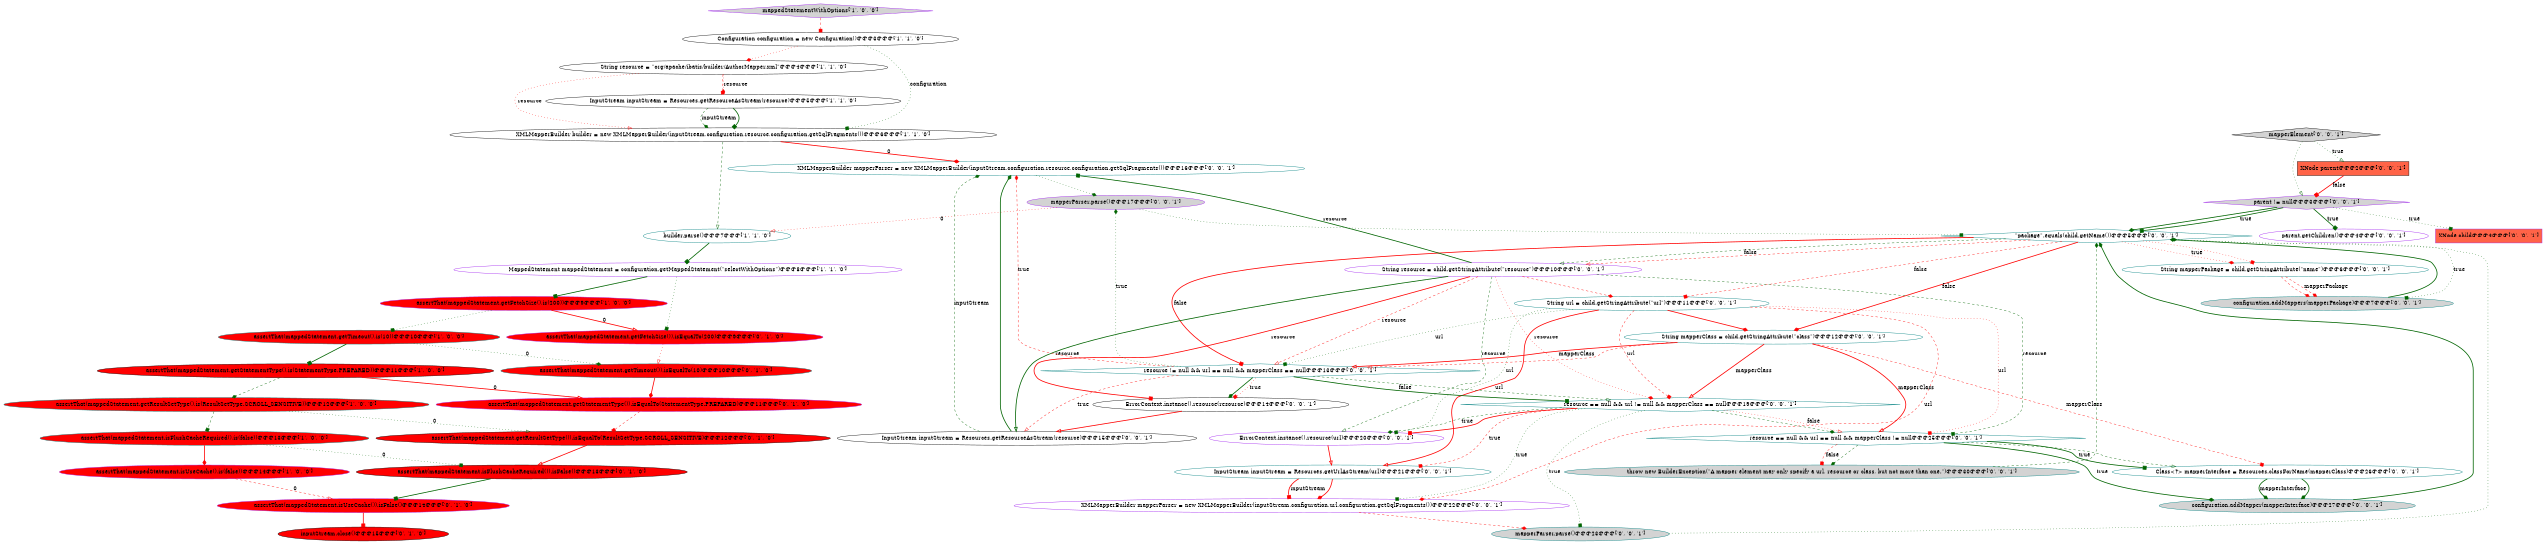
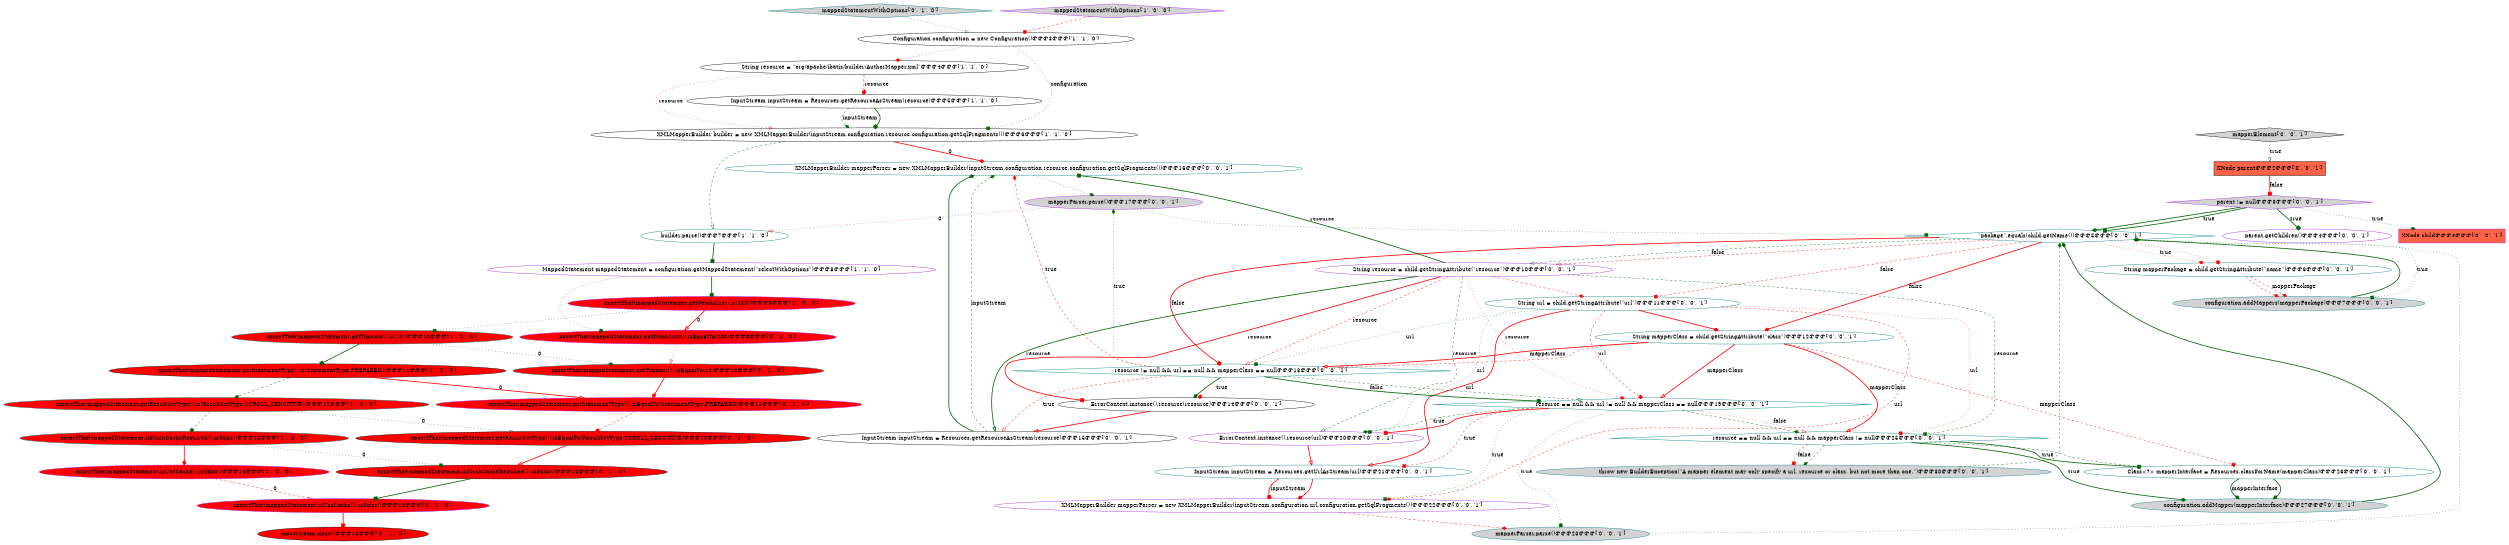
none -> (880, 11)
(2293, 167) -> none
(2391, 218) -> (2354, 218)
